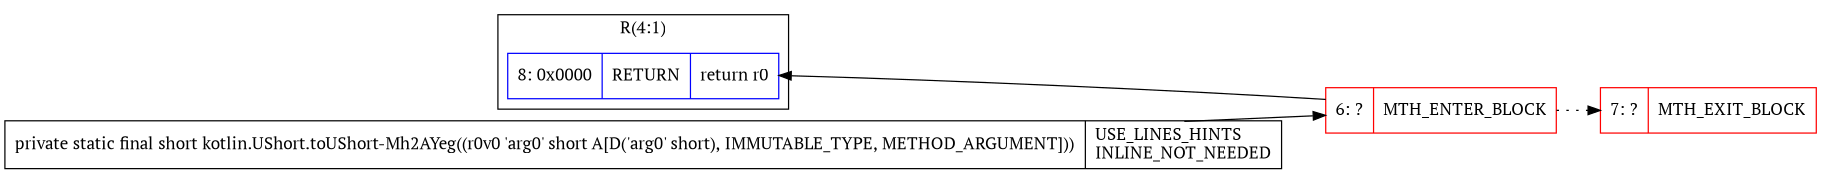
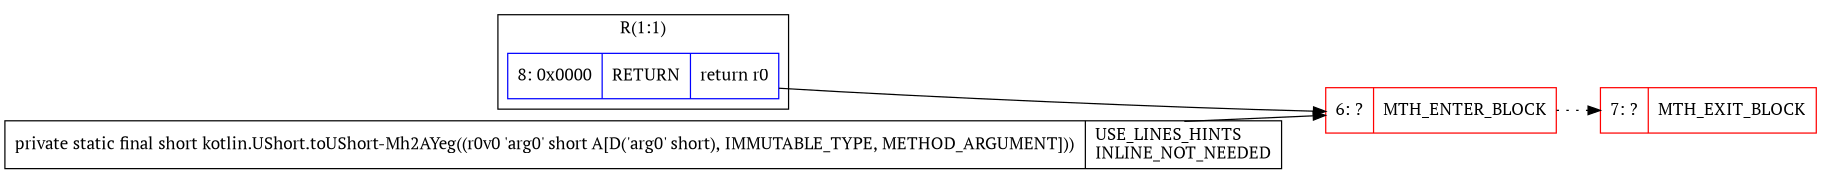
(643, 29) -> (643, 29)
(1059, 86) -> (1046, 102)
